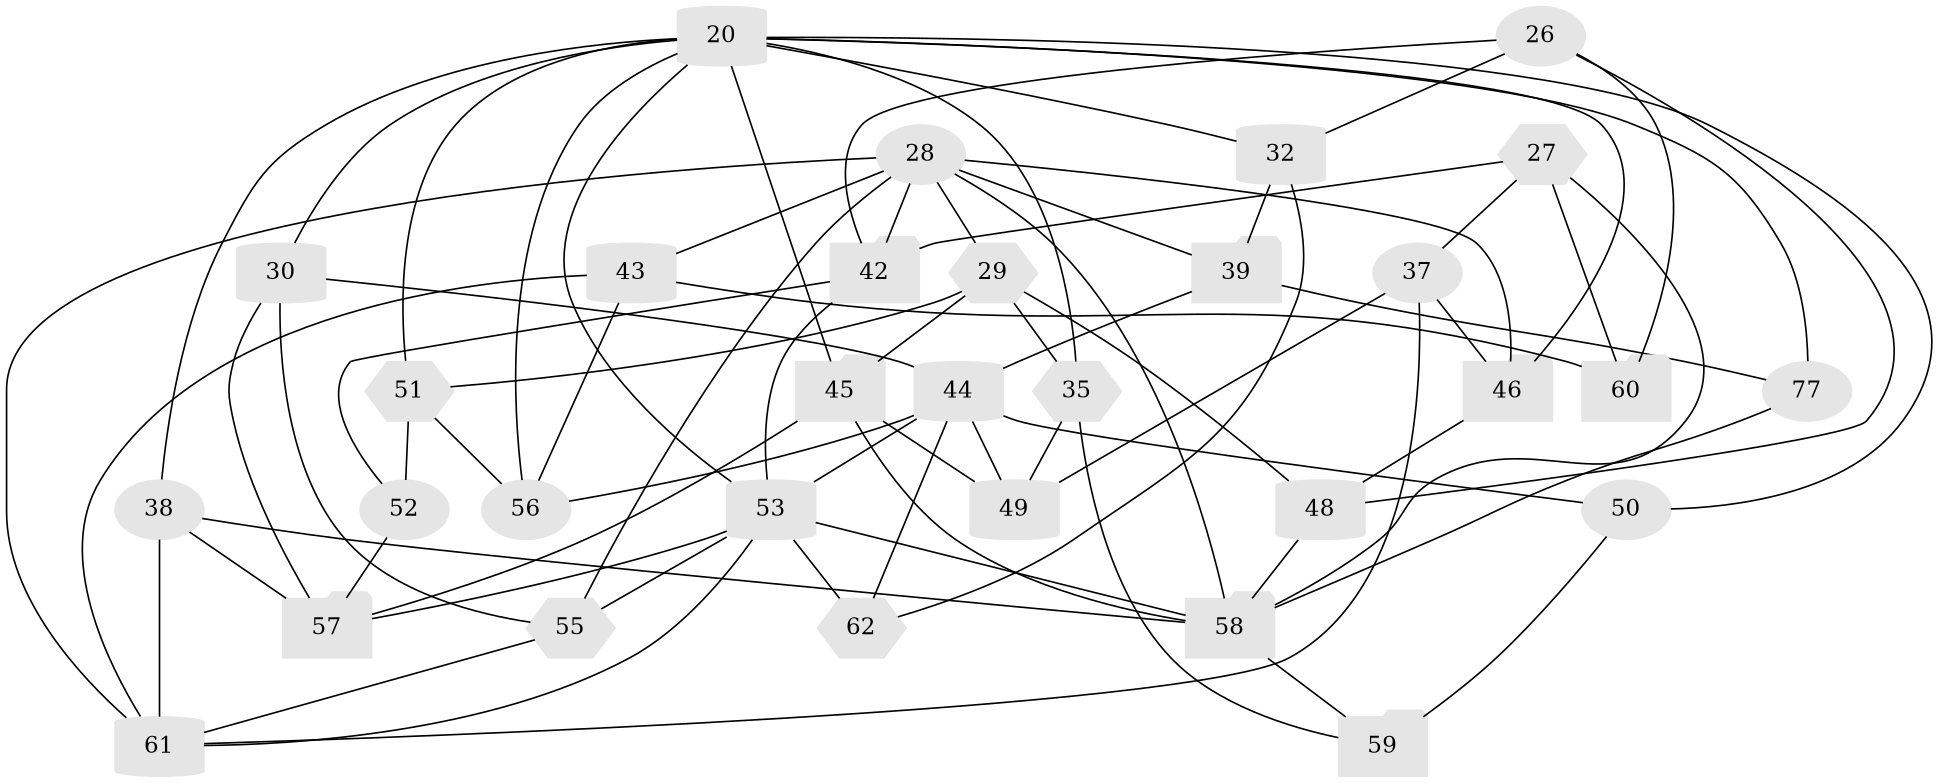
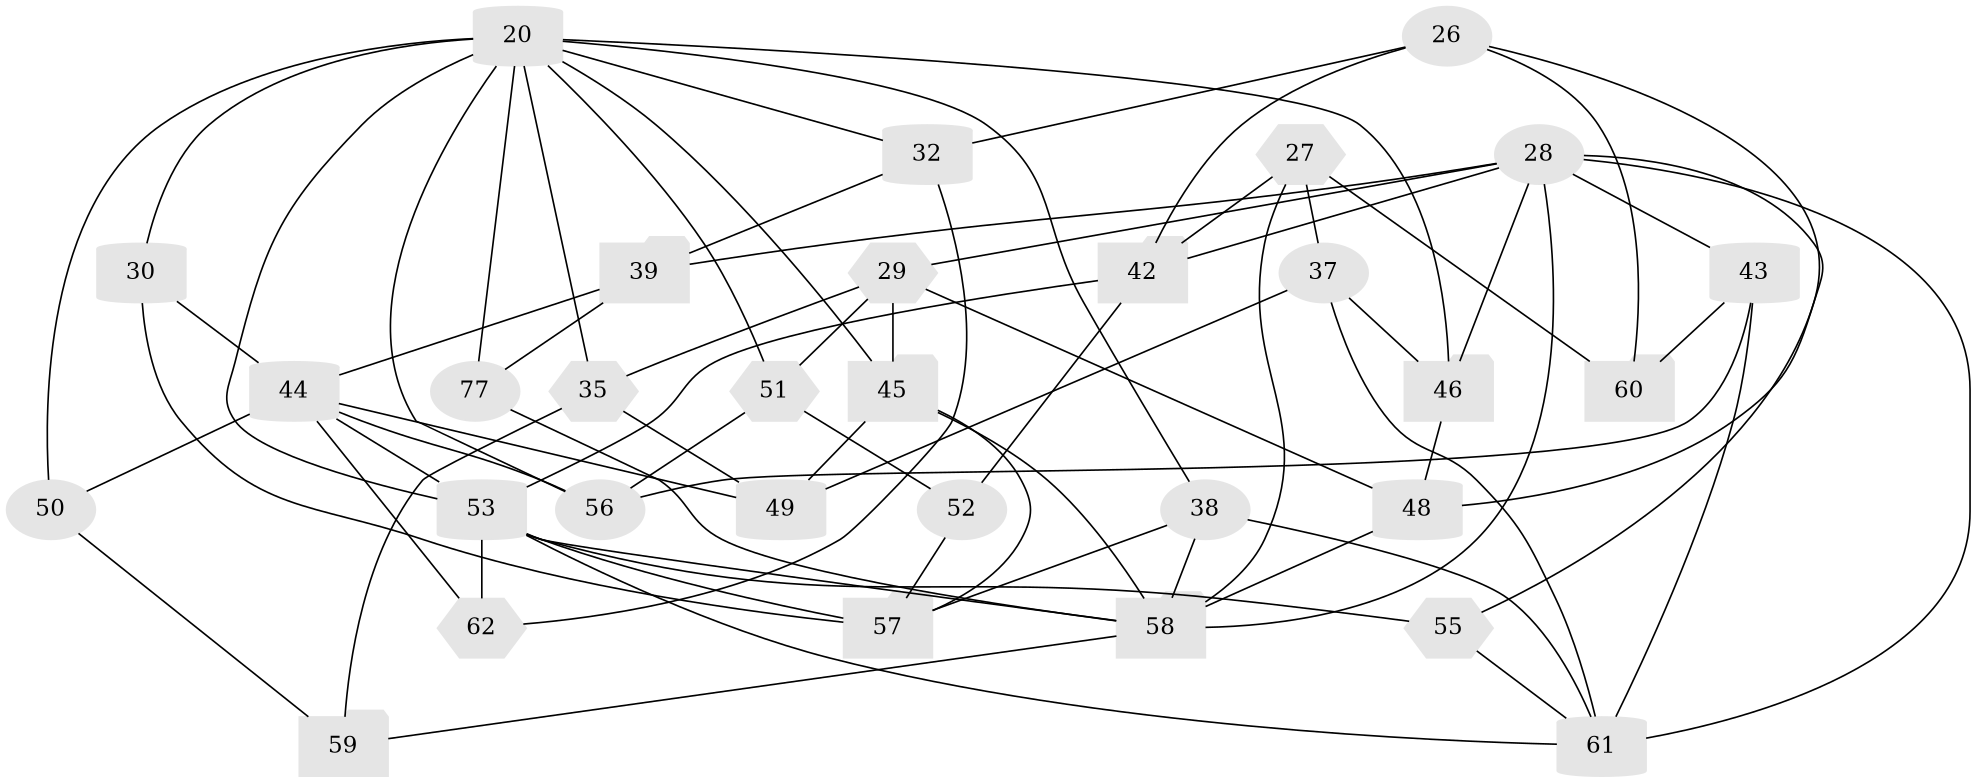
(333, 522) -> none
